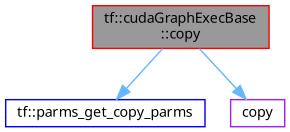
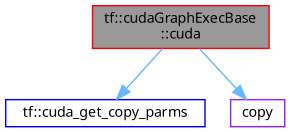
(181, 27) -> (181, 27)
(105, 113) -> (105, 113)
